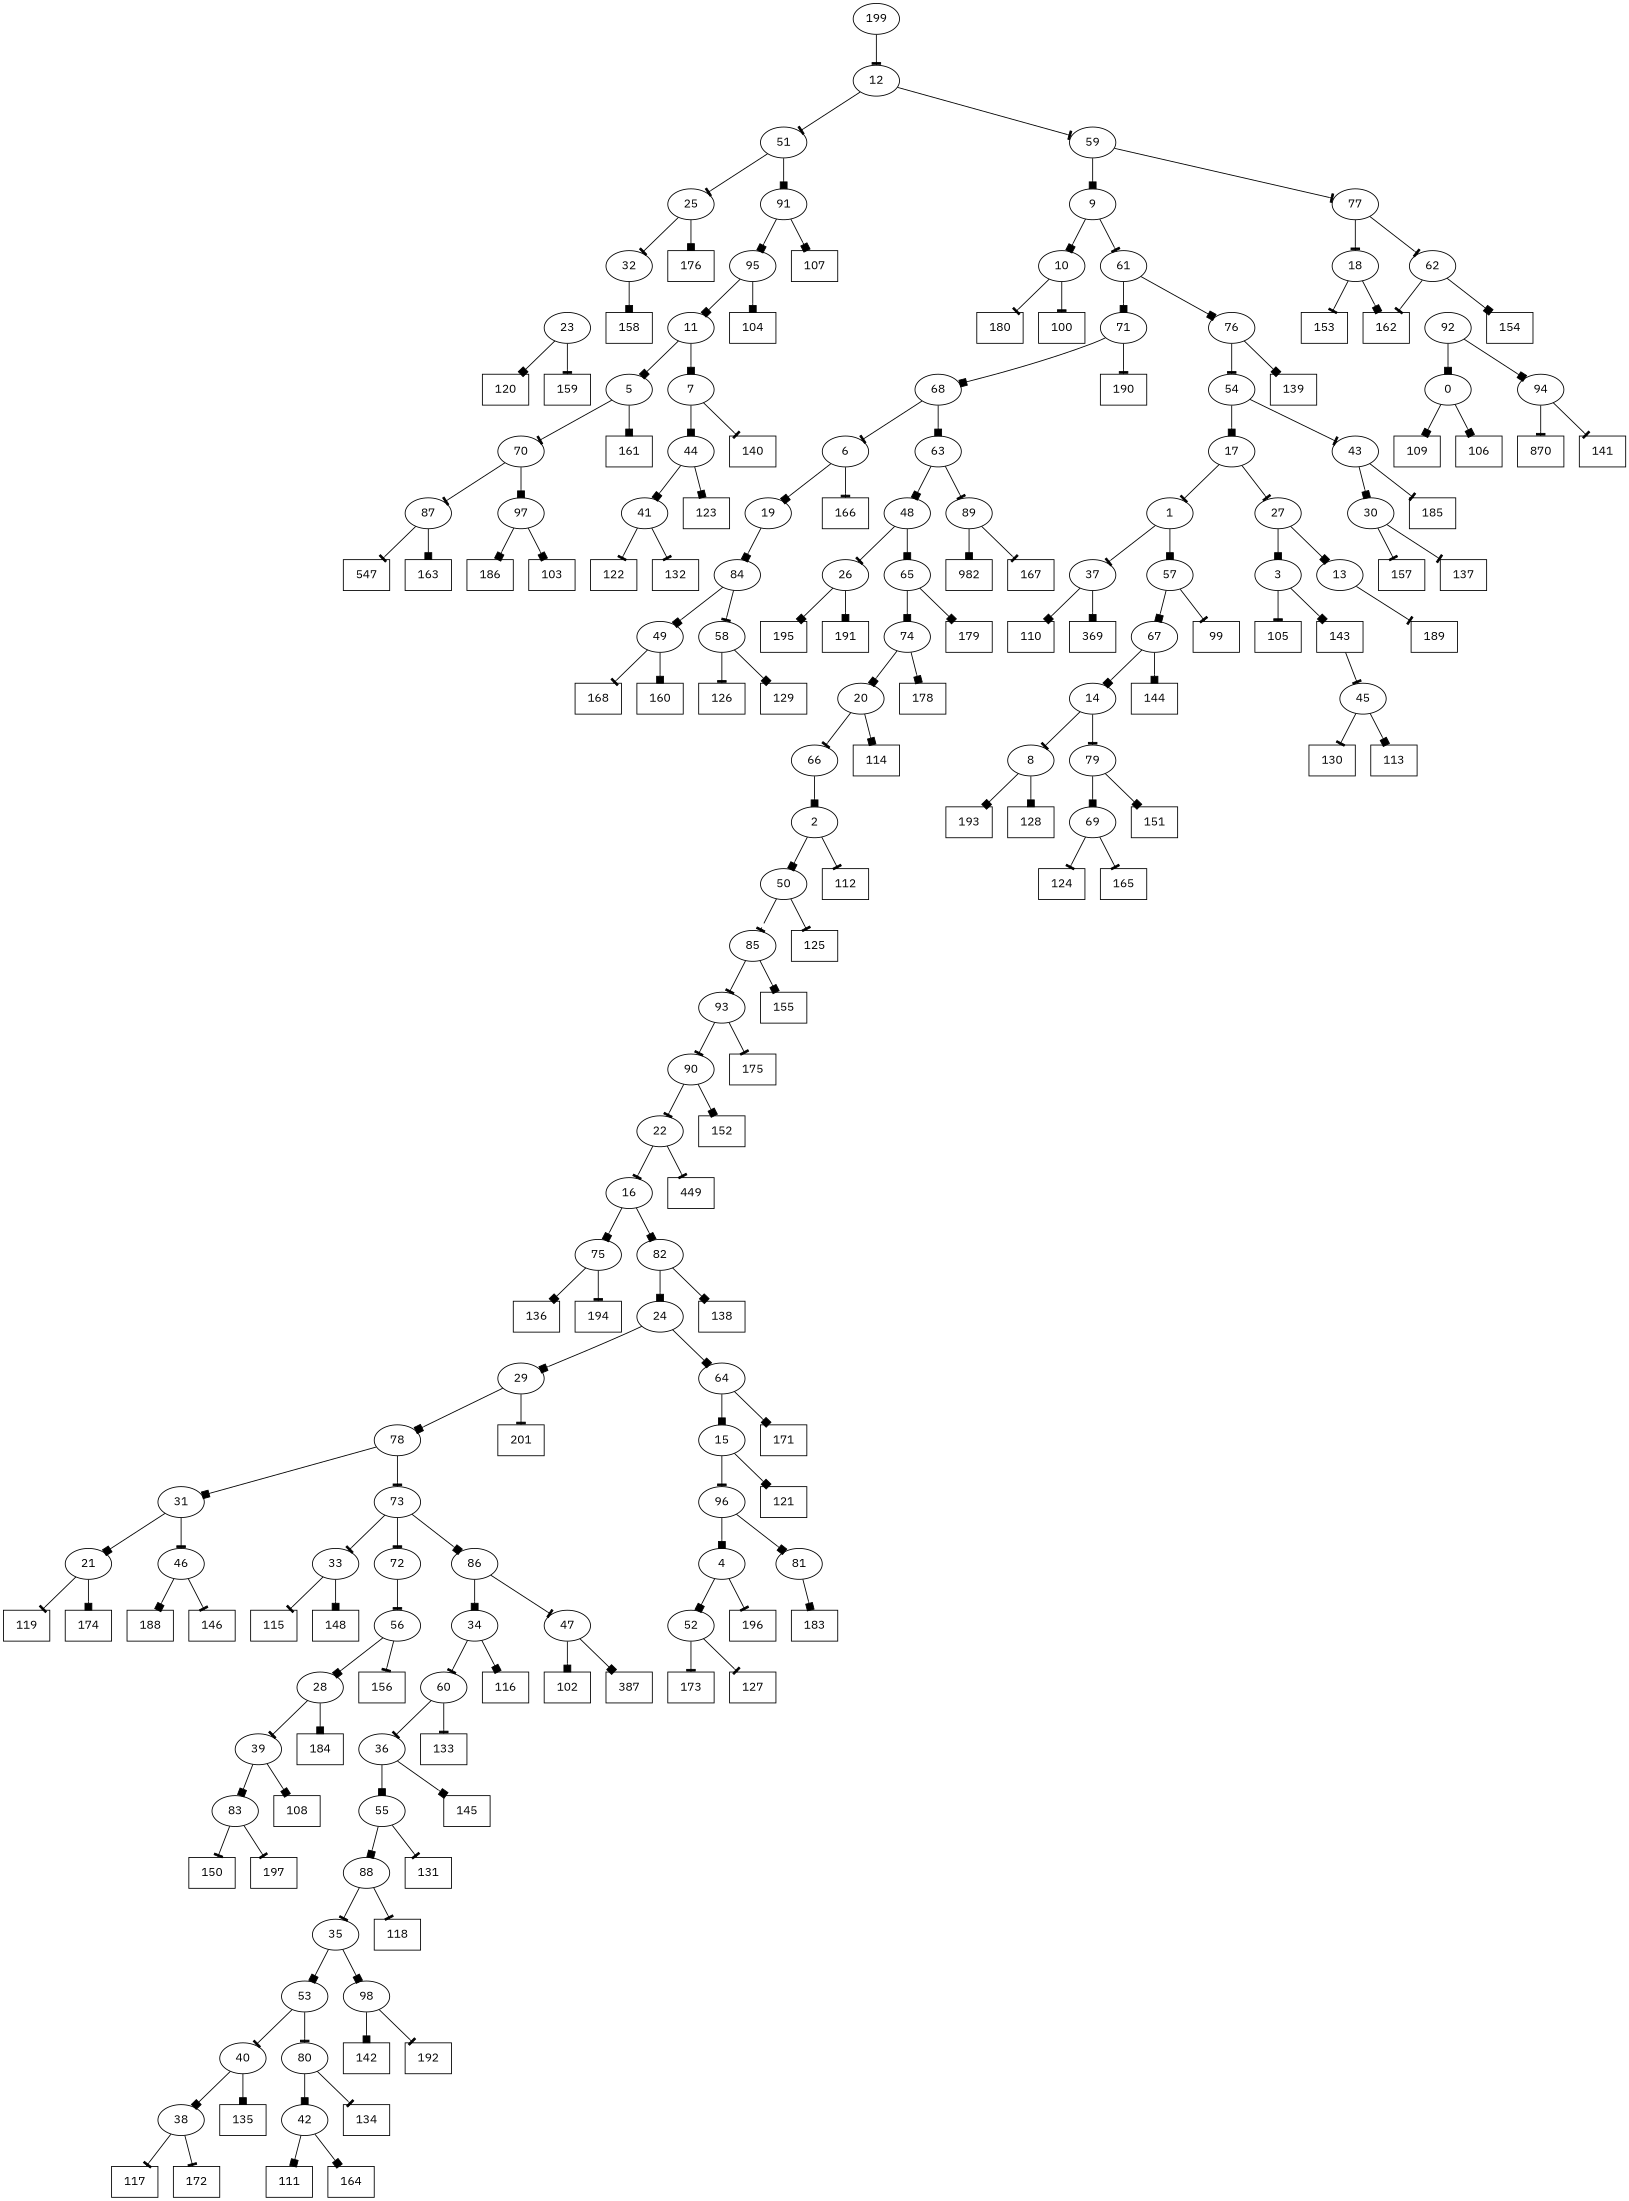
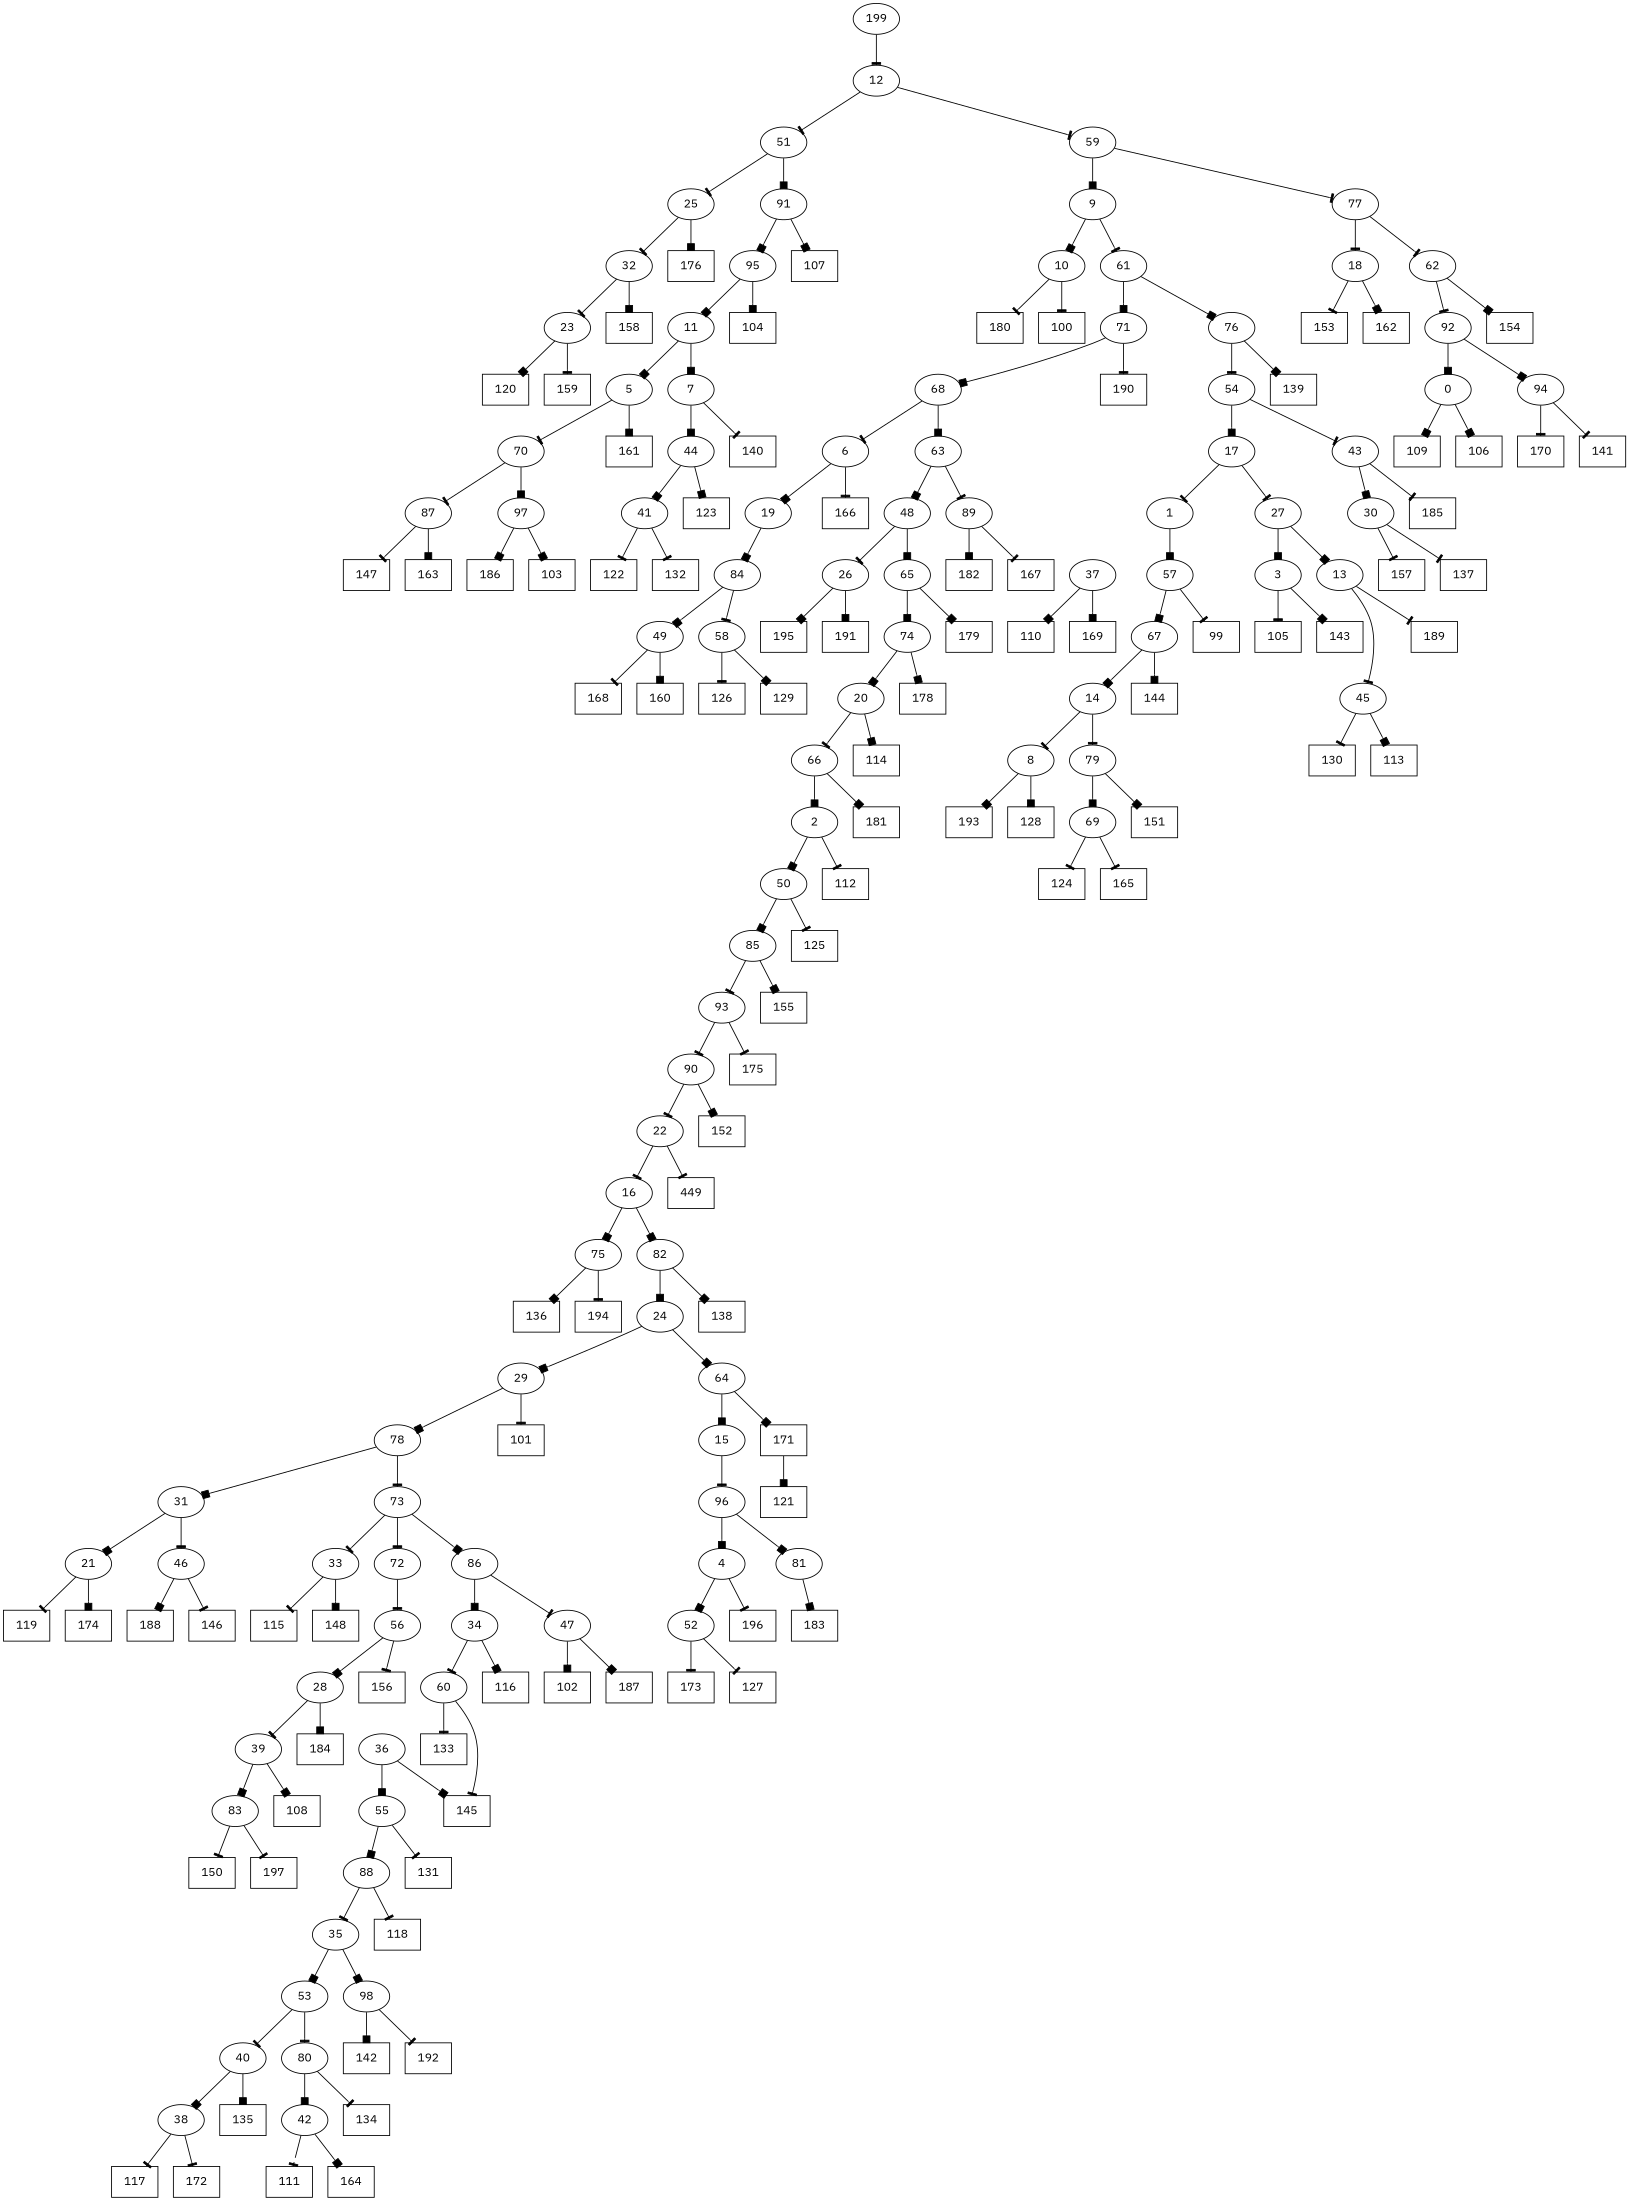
(1411, 294) -> (1440, 295)
none -> (600, 295)
(1541, 451) -> (1541, 451)
(1133, 543) -> none
(367, 575) -> (367, 575)
(969, 575) -> (969, 575)
(1093, 637) -> (1093, 637)
(1351, 666) -> (1373, 631)
none -> (876, 822)
(770, 911) -> (770, 911)
(521, 1440) -> (521, 1440)
(748, 1467) -> (784, 1467)
(629, 1687) -> (629, 1687)
(415, 1717) -> (477, 1744)
(298, 2147) -> (298, 2147)
